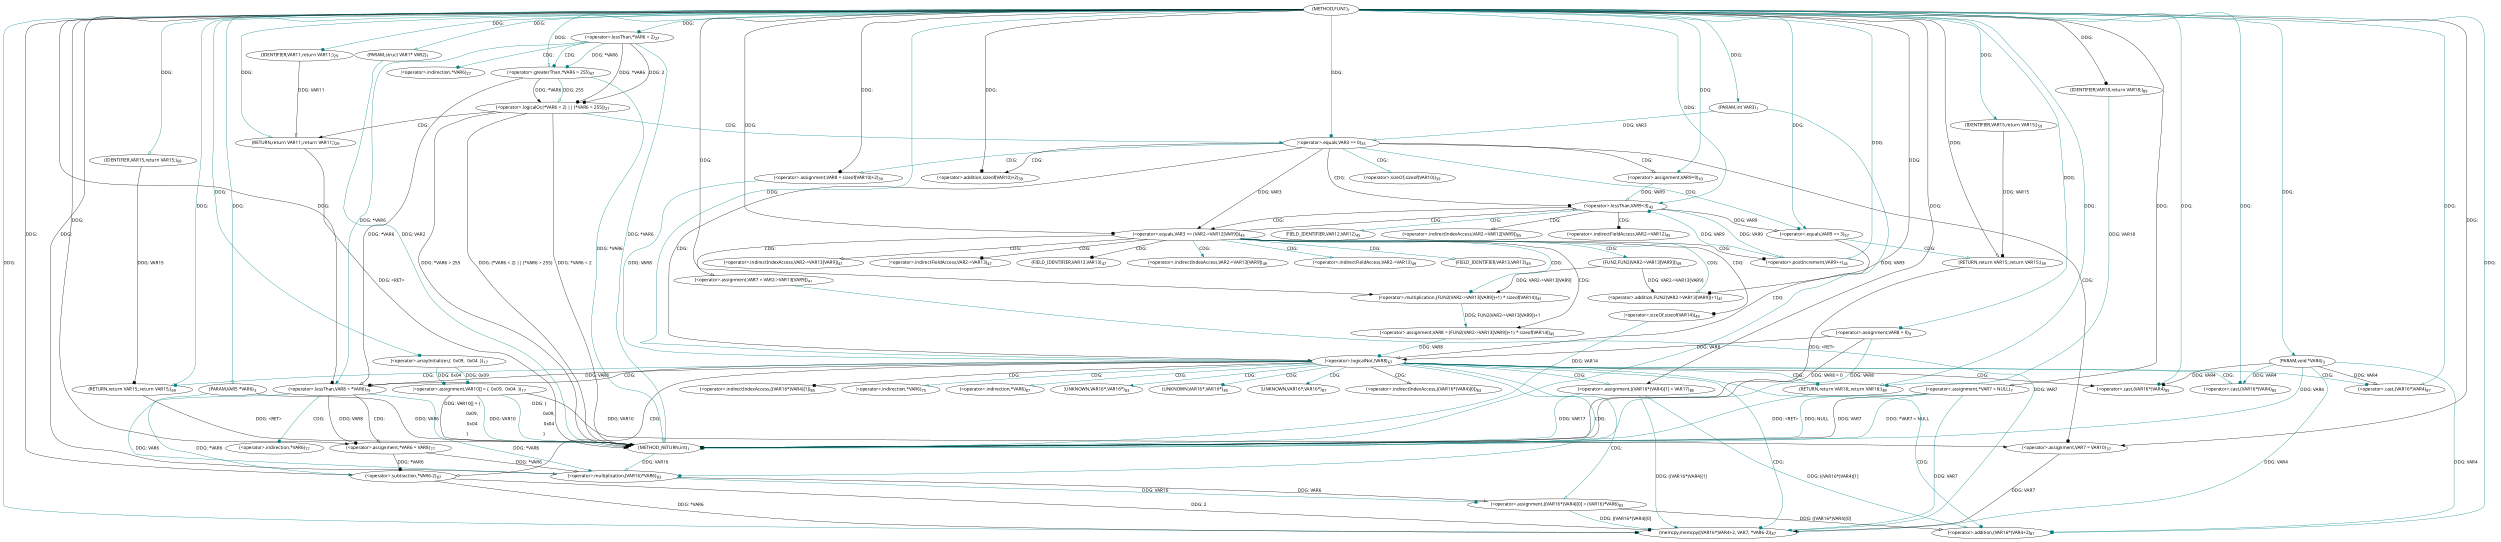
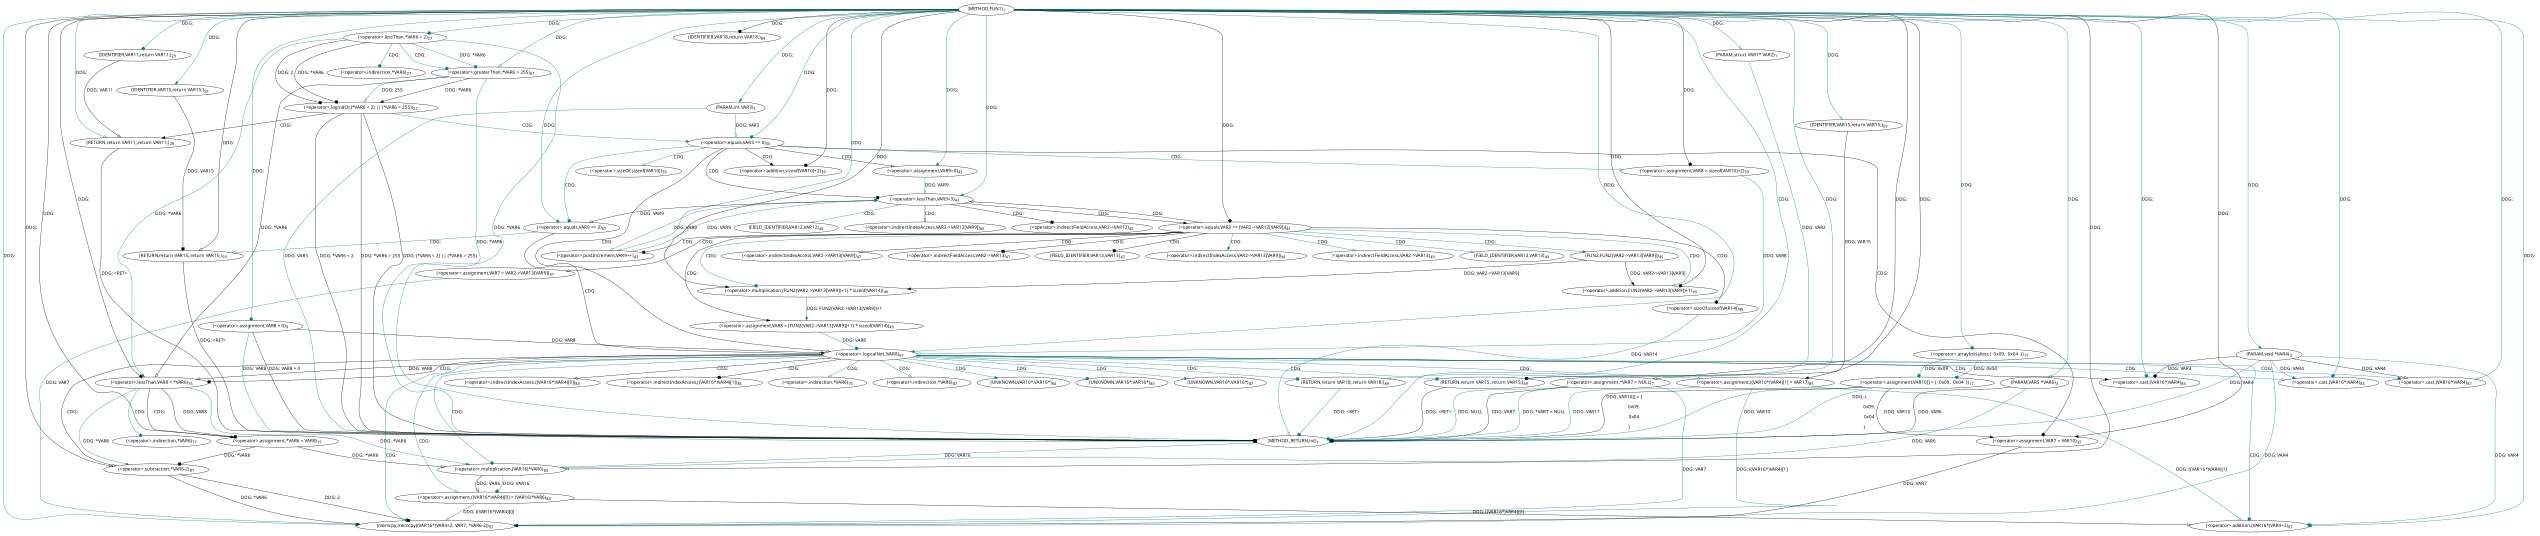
(1261, 188) -> none
(2091, 206) -> (1785, 200)
(2095, 320) -> none
